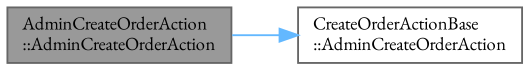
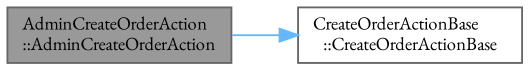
(410, 35) -> (410, 35)
